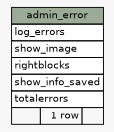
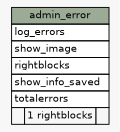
(65, 116) -> (60, 116)
